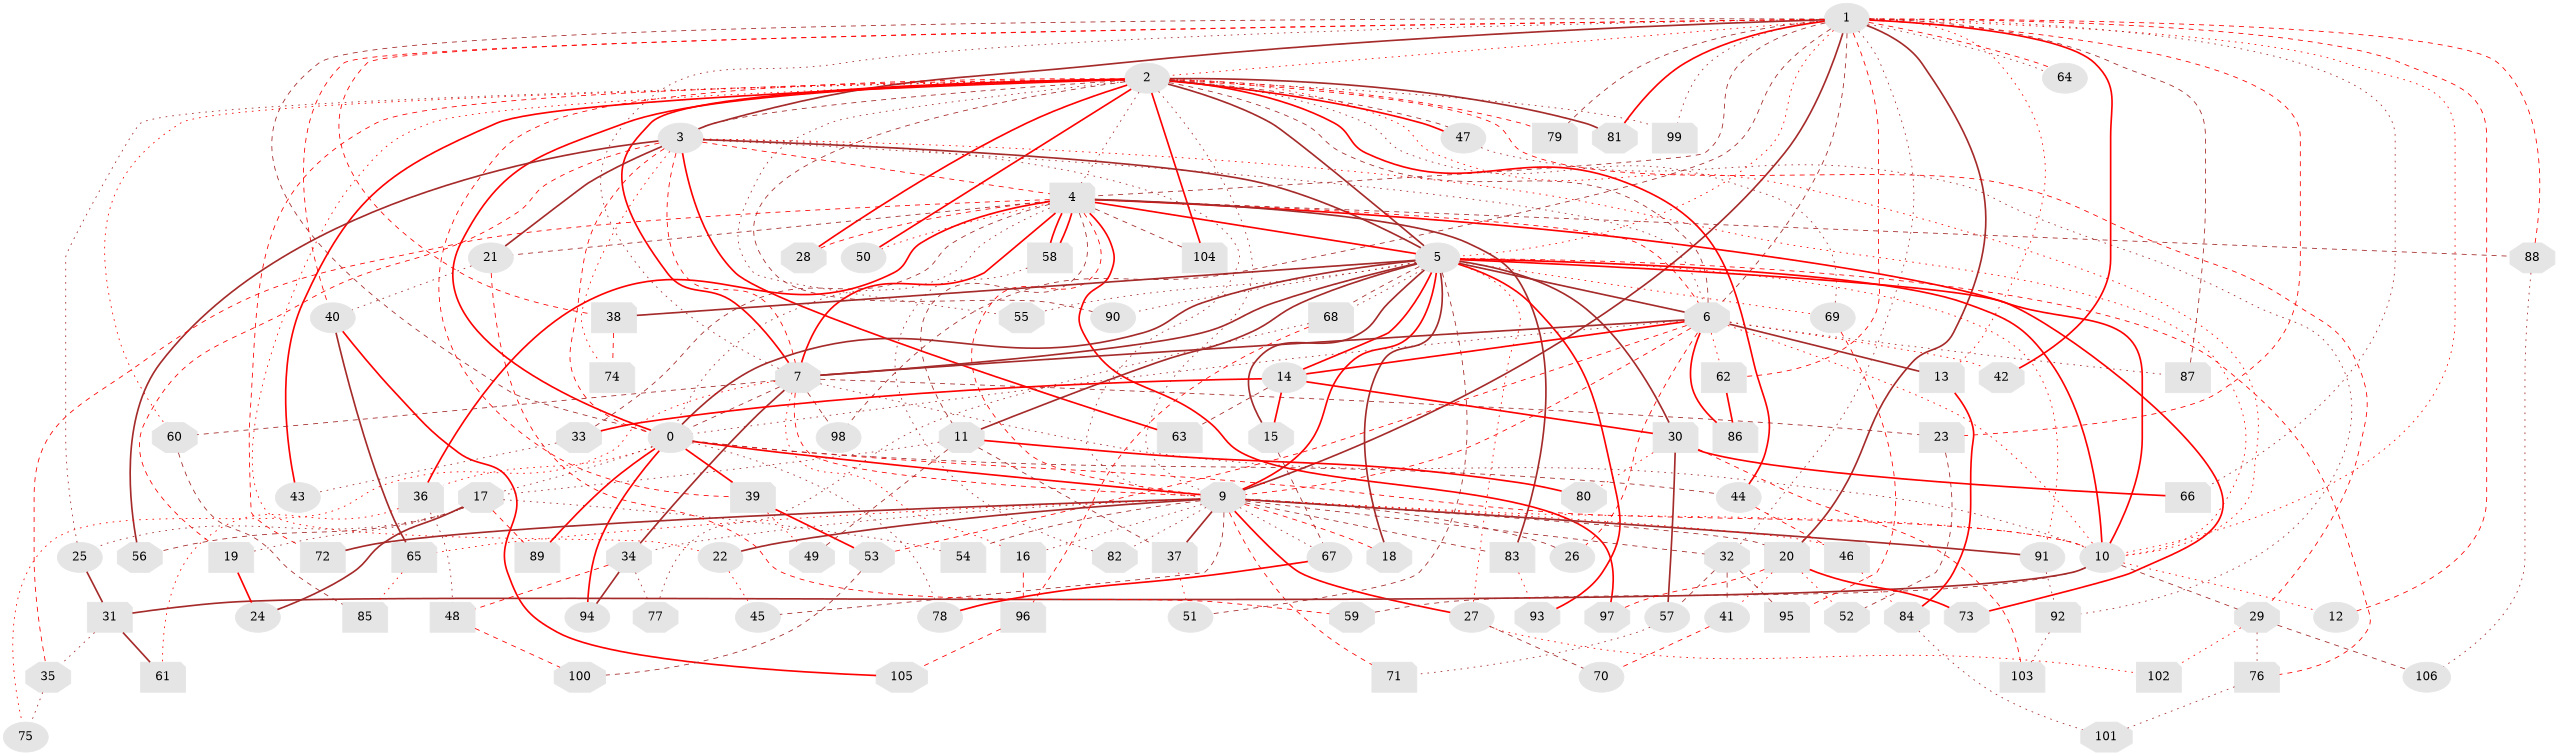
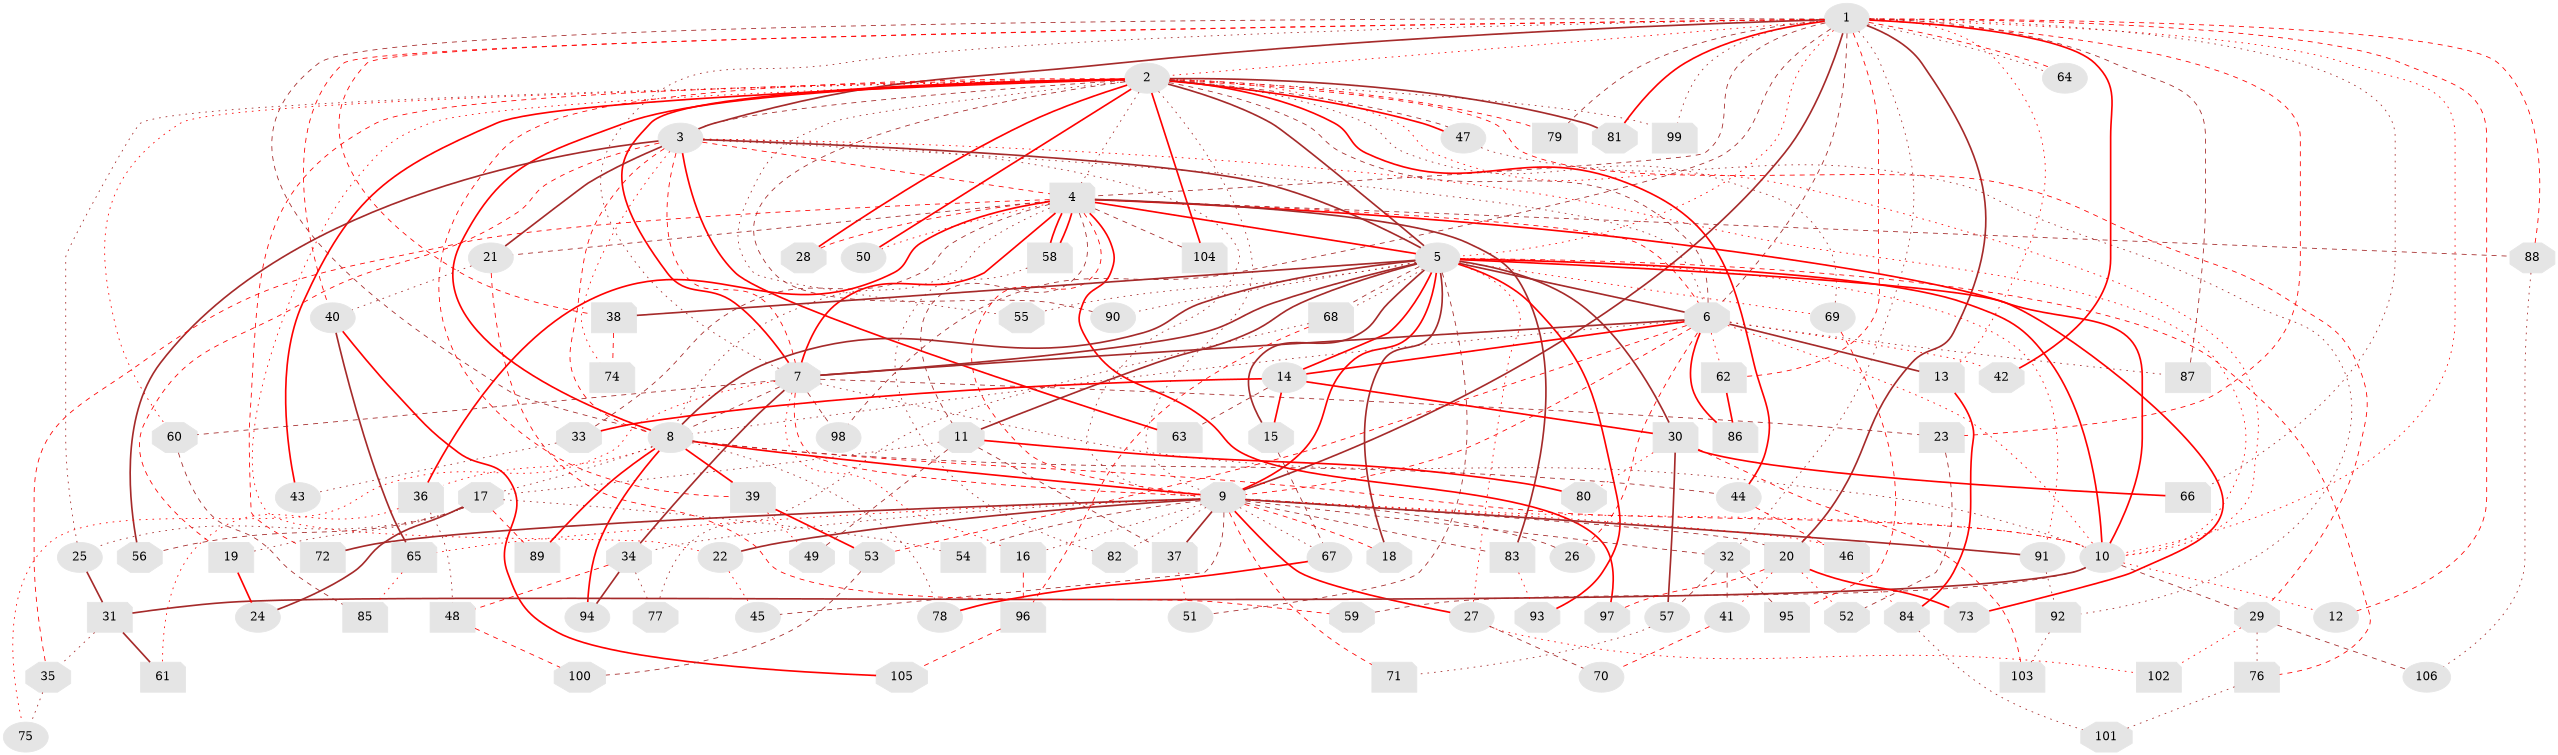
(671, 438) -> (671, 438)
